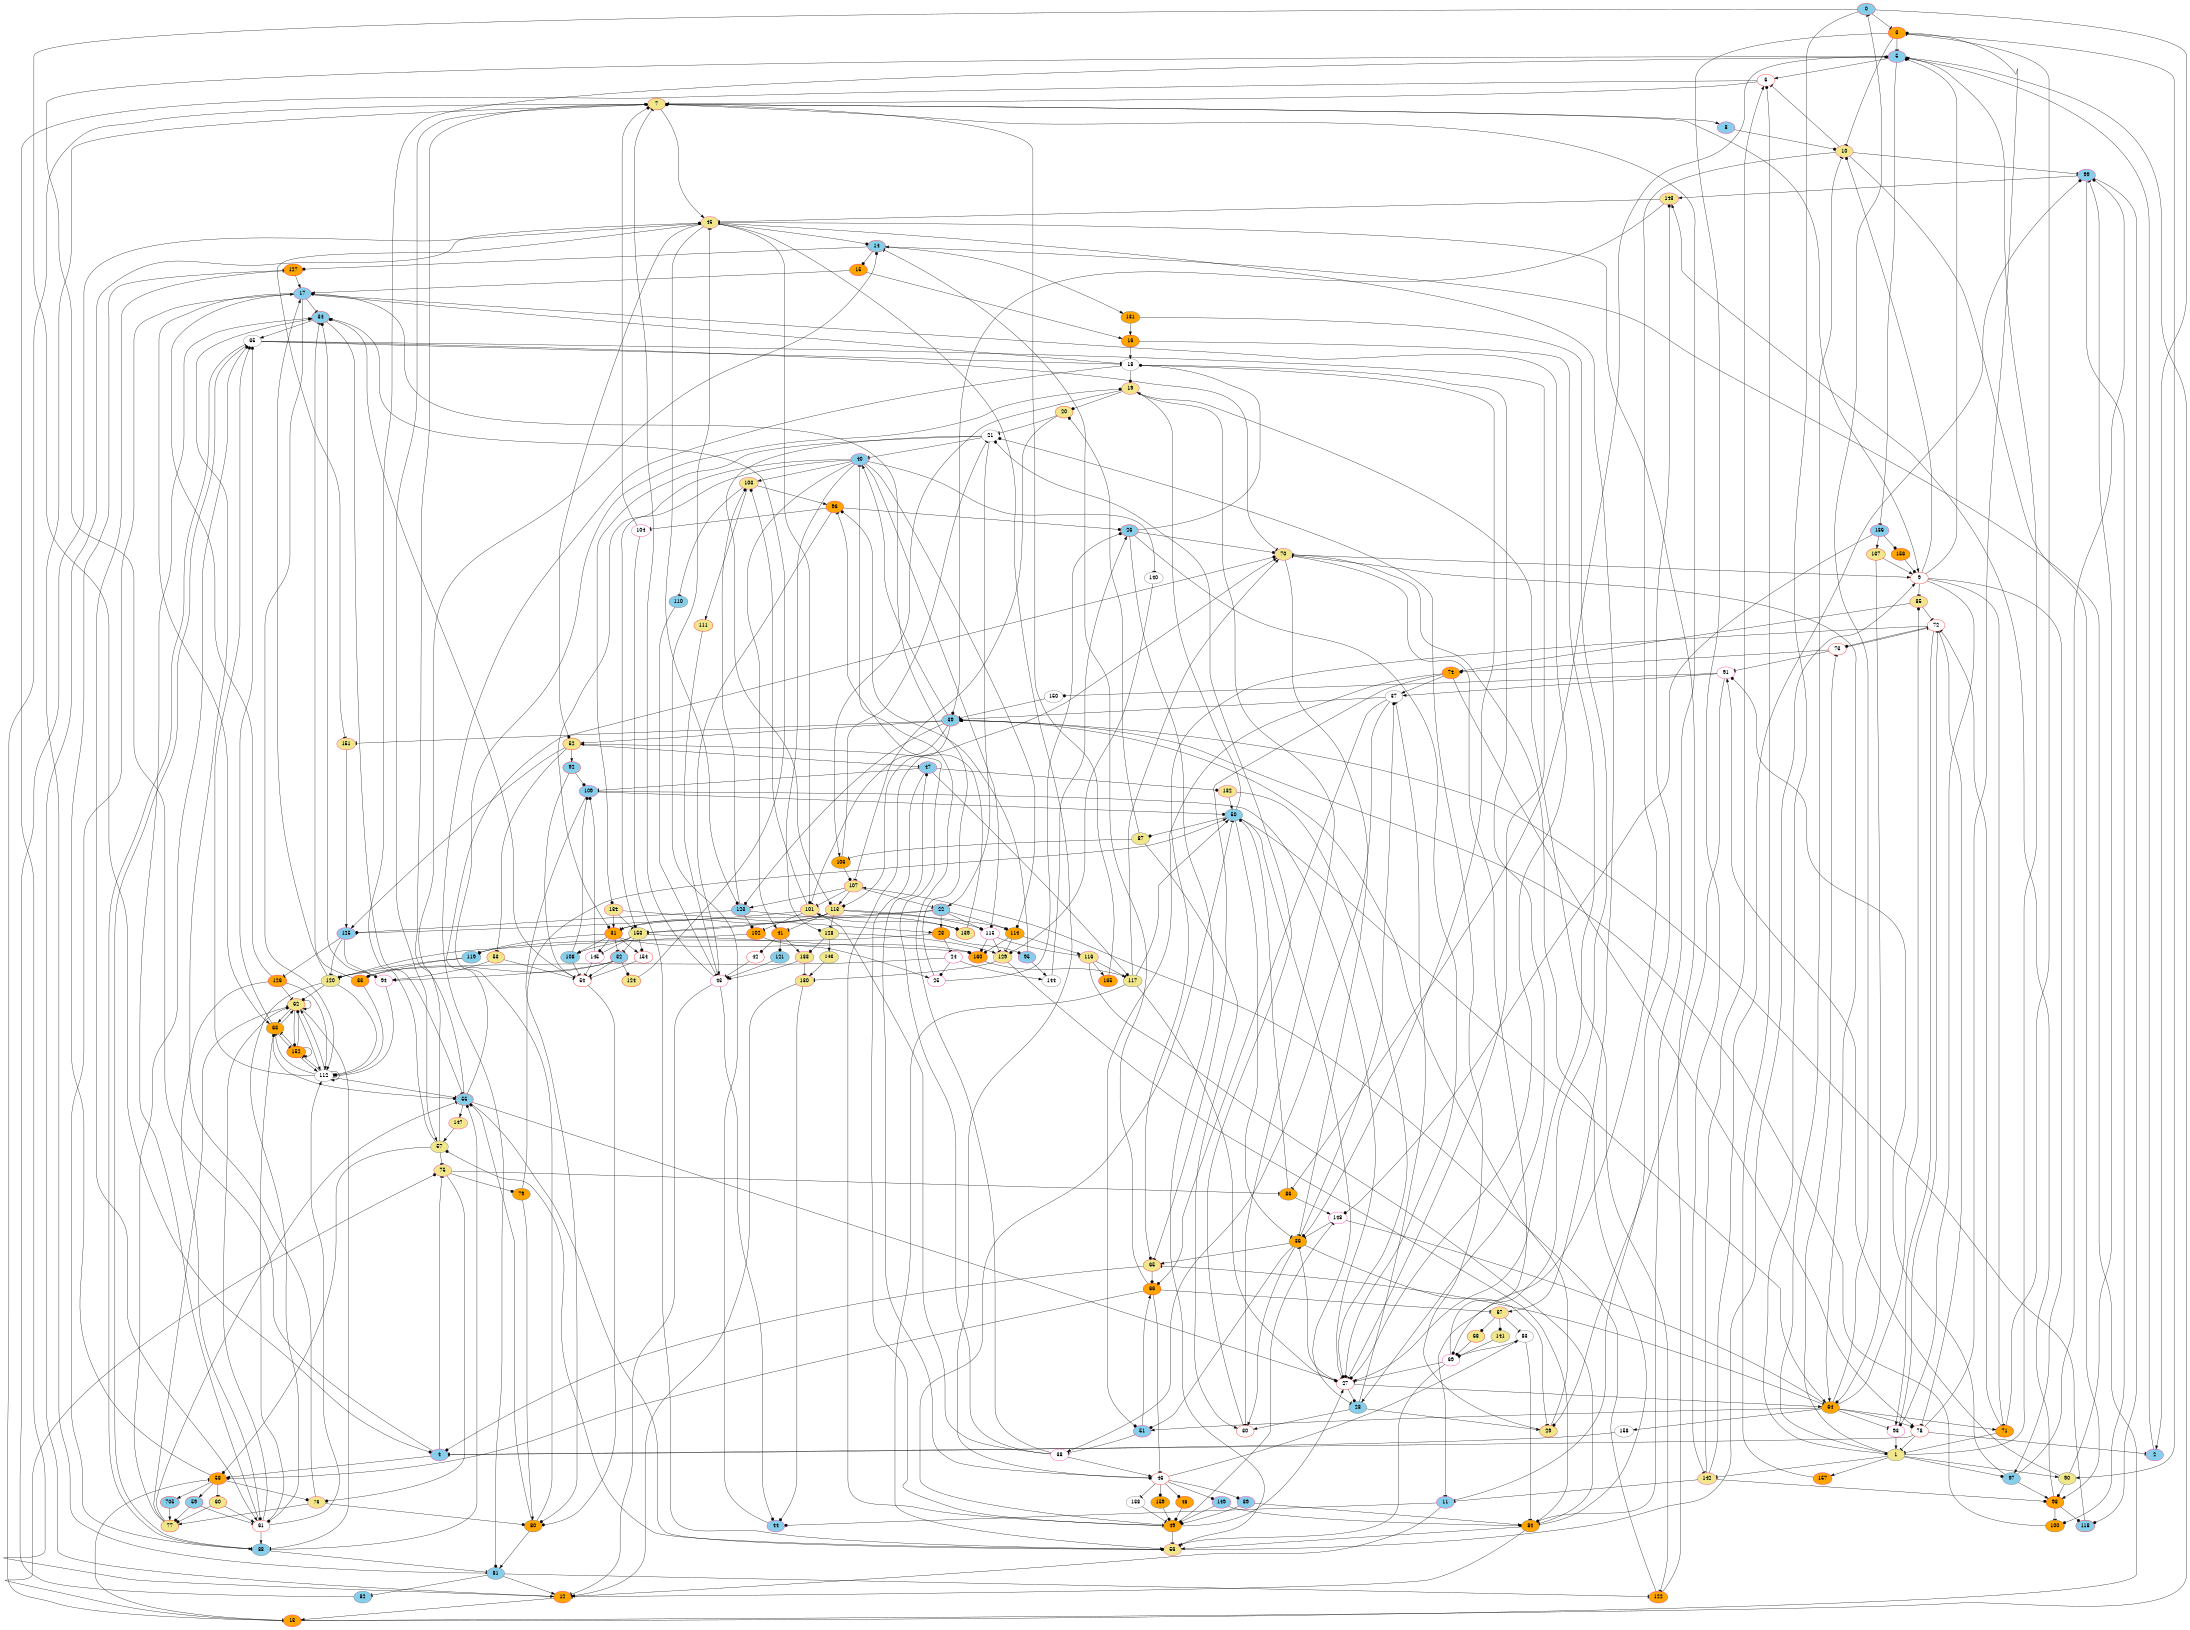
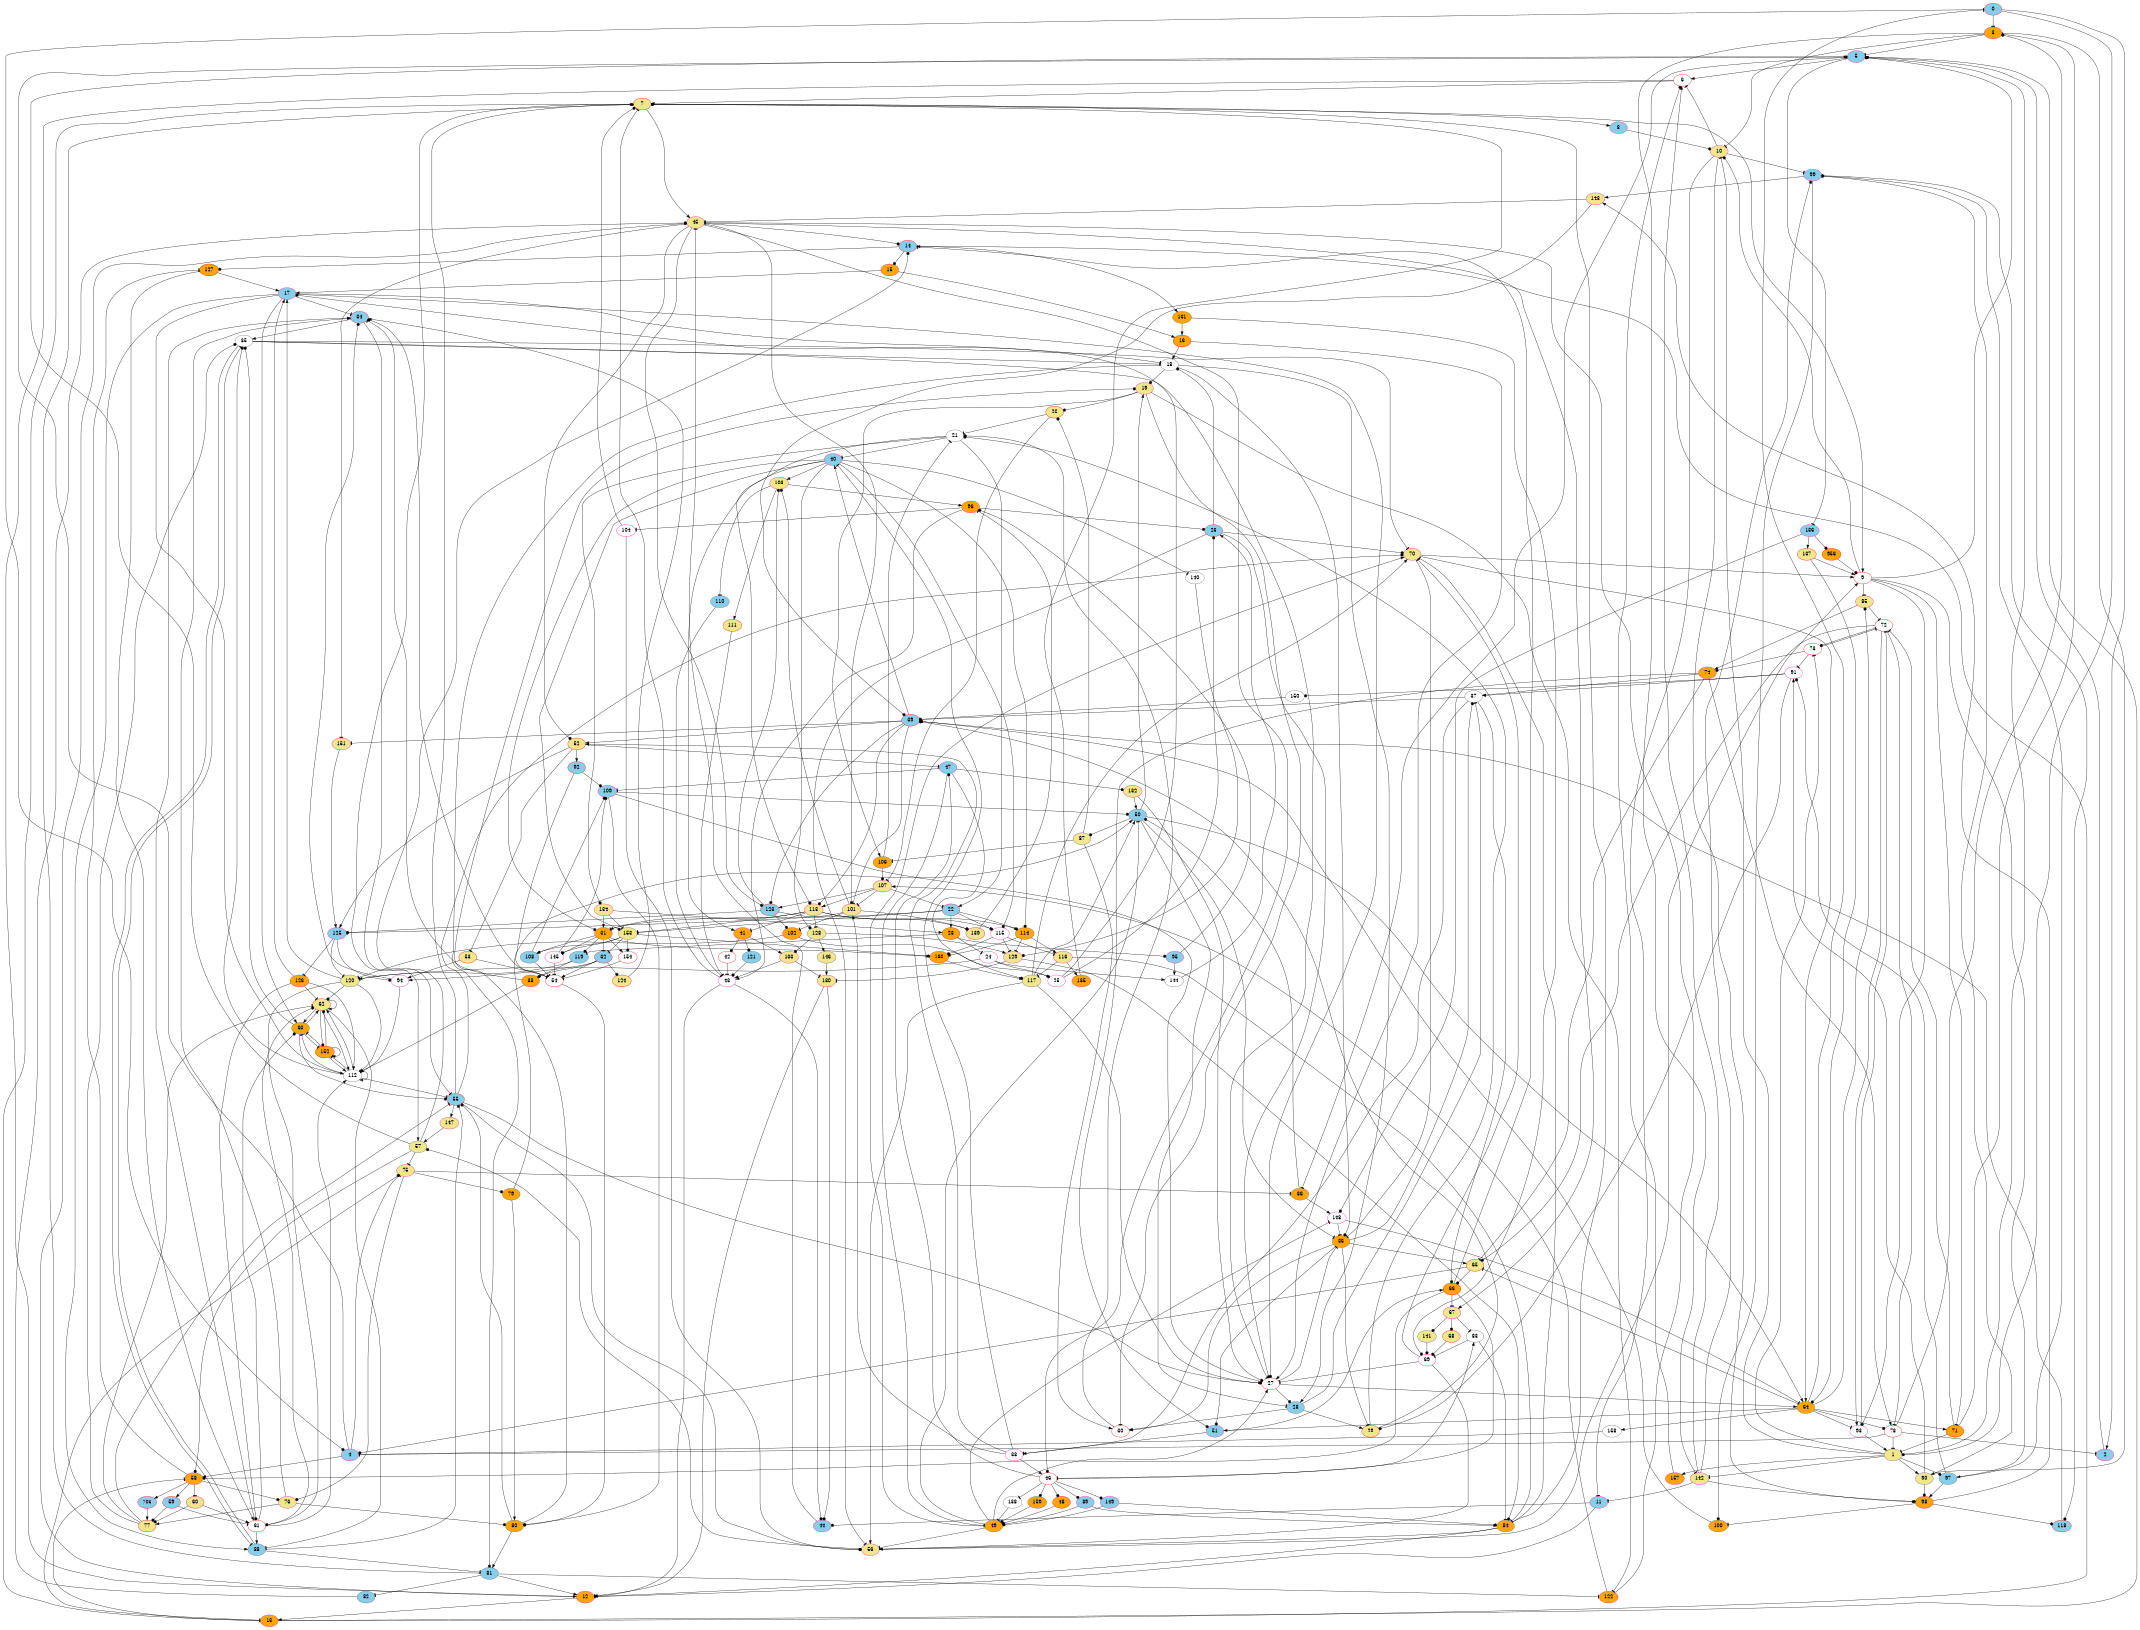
(1901, 554) -> (1831, 554)
(1669, 901) -> none
